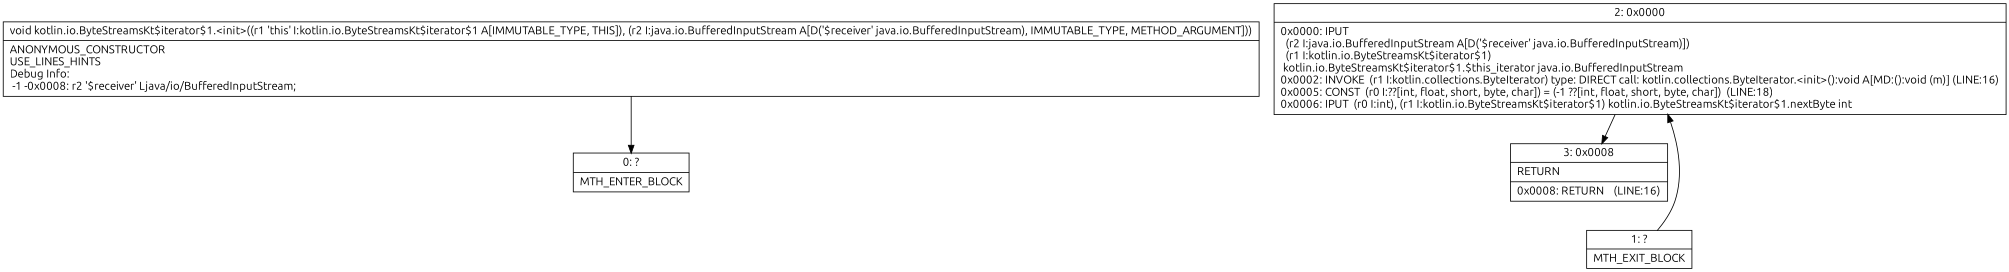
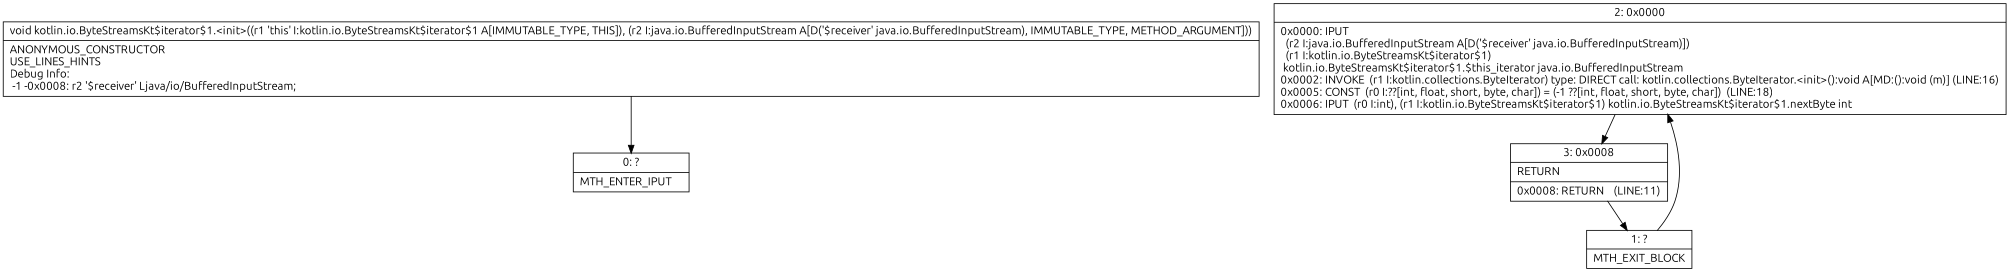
(631, 182) -> (626, 182)
(1589, 191) -> (1589, 191)
none -> (1615, 212)
